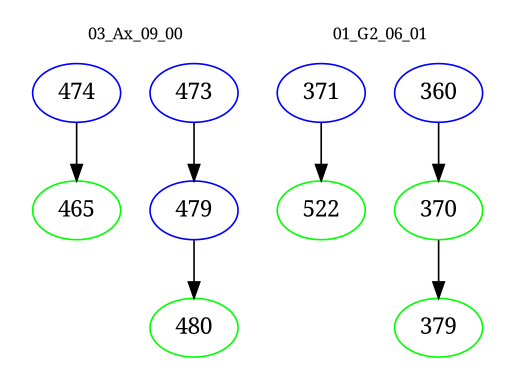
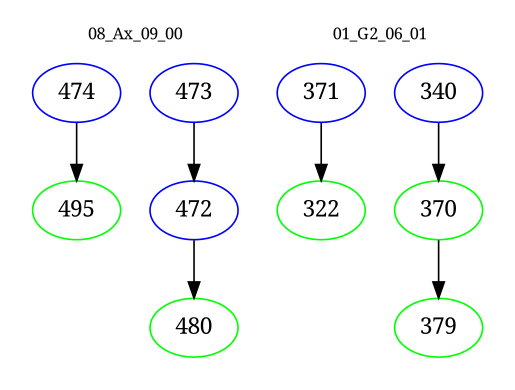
(135, 35) -> (135, 35)
(439, 93) -> (439, 93)
(77, 210) -> (77, 210)
(194, 210) -> (194, 210)
(321, 210) -> (321, 210)
